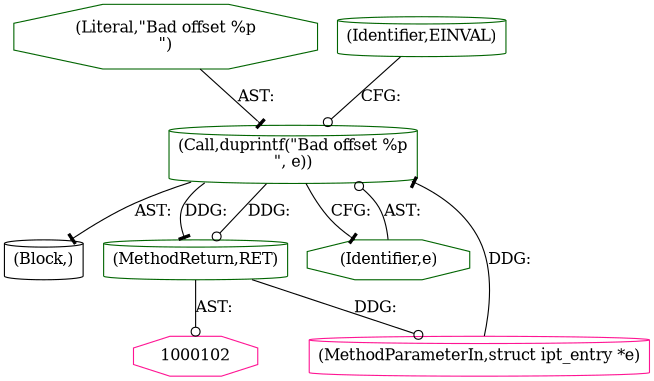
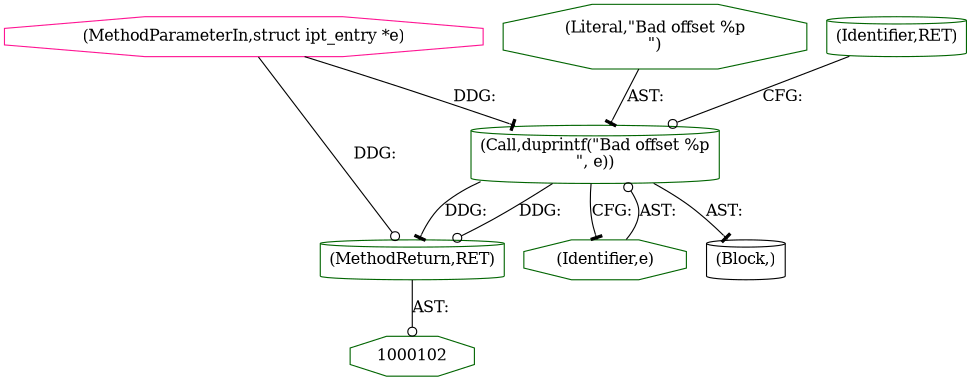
(422, 37) -> (897, 37)
(333, 307) -> (325, 145)
(196, 356) -> (412, 356)
(479, 356) -> (244, 37)
